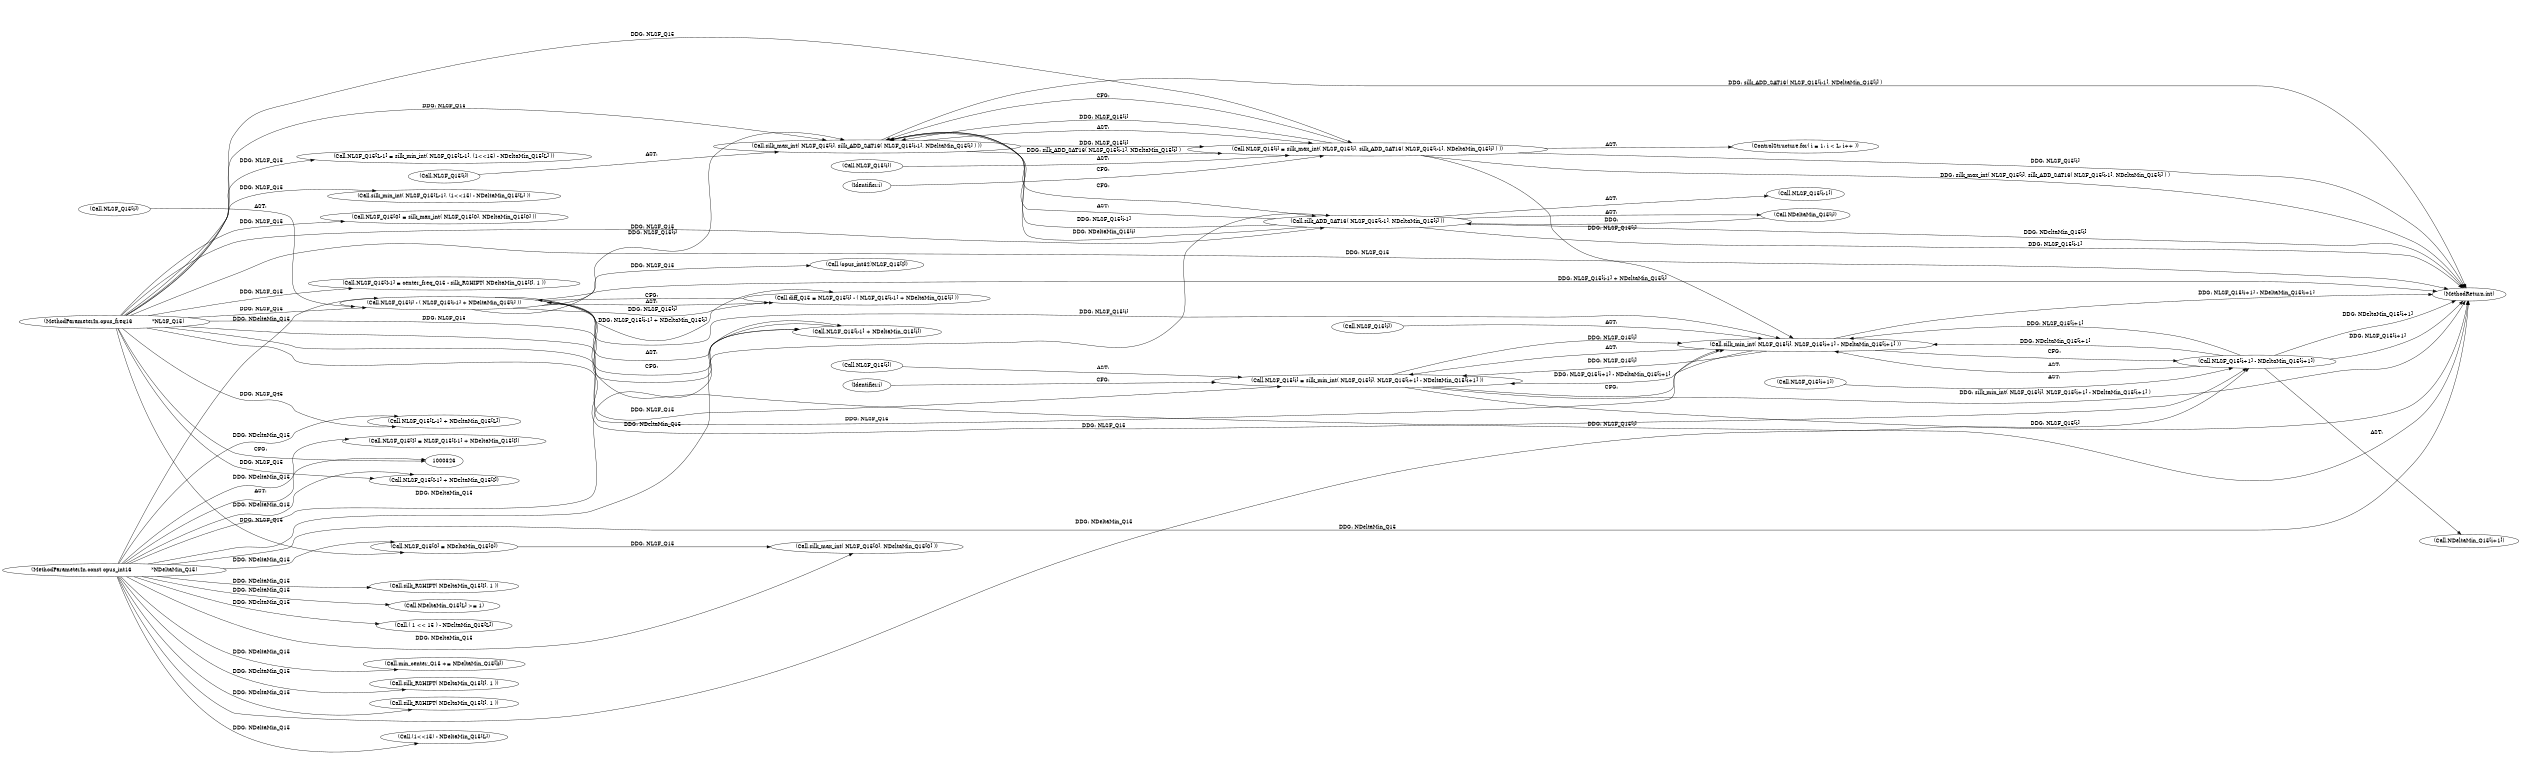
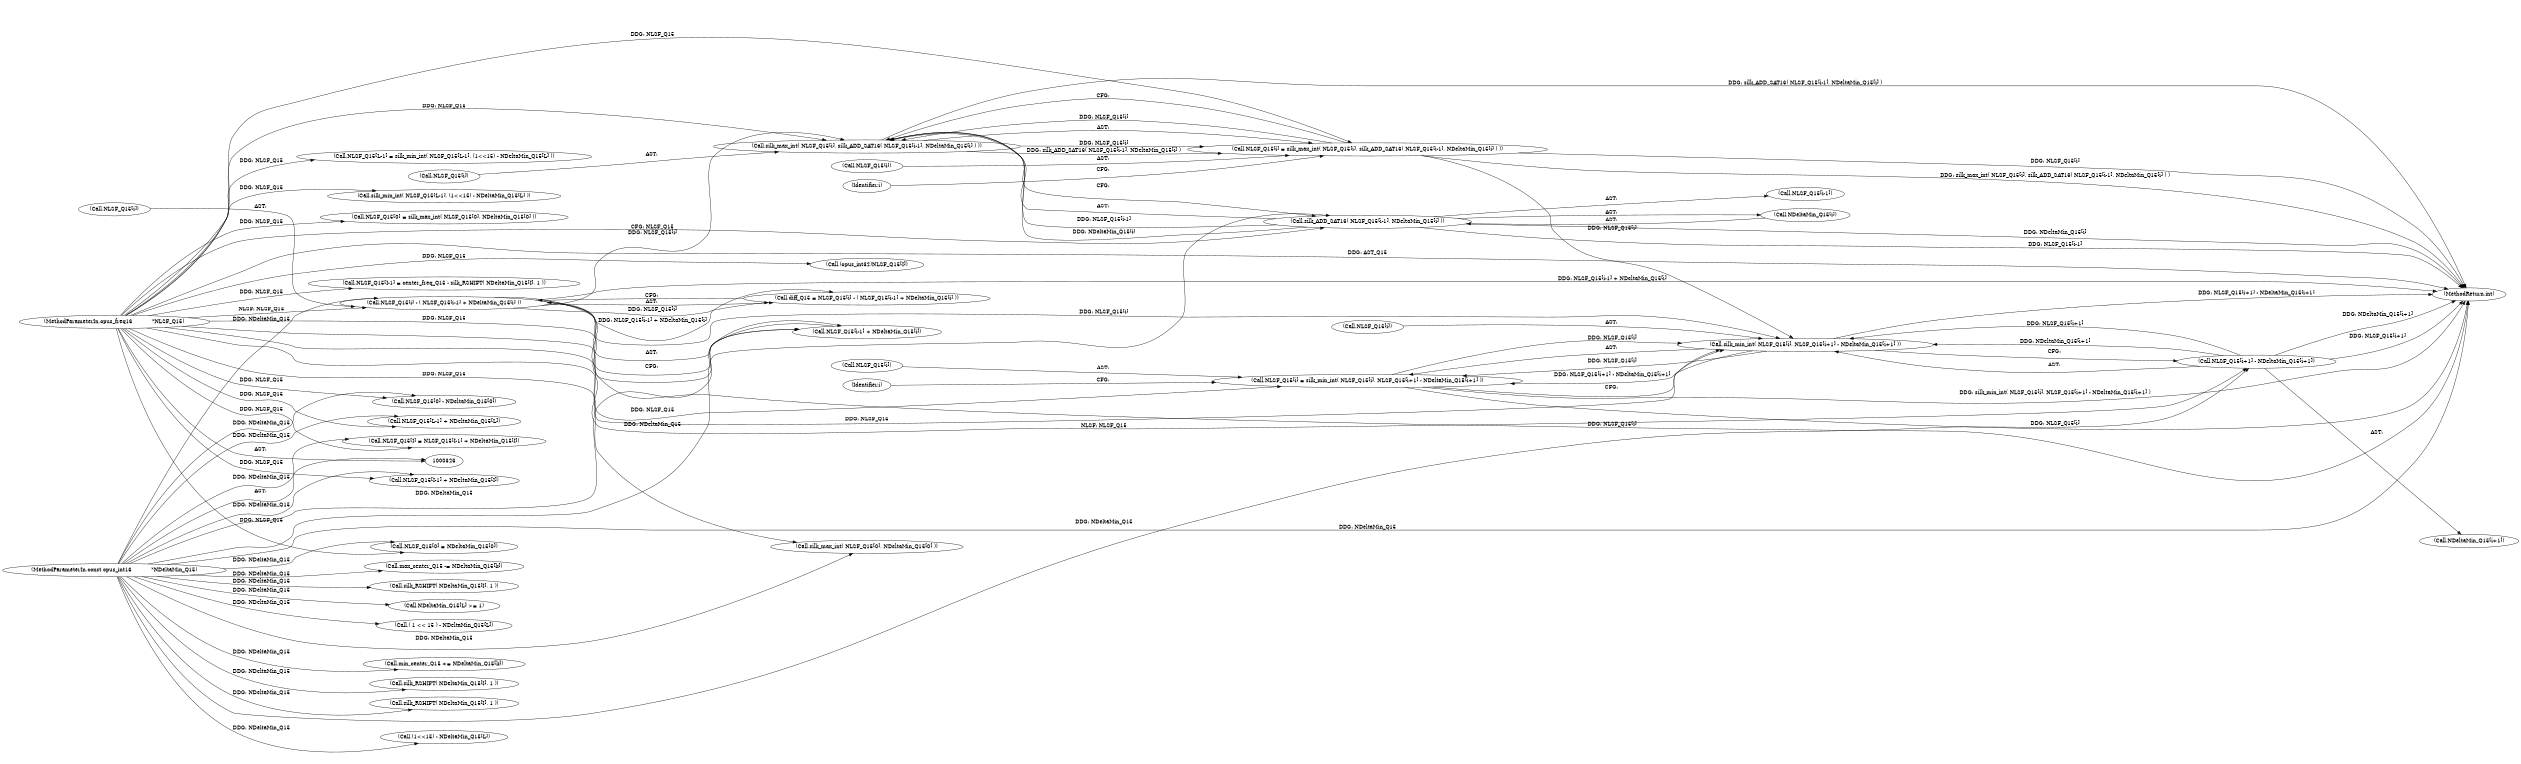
(1805, 147) -> none
(1612, 220) -> (1612, 220)
(653, 227) -> (653, 227)
(1368, 253) -> (1368, 253)
(631, 272) -> (467, 259)
(261, 309) -> (261, 309)
(1805, 382) -> none
(261, 394) -> (261, 394)
none -> (444, 402)
none -> (256, 415)
(1104, 426) -> (1104, 426)
(261, 450) -> (261, 450)
(642, 547) -> (498, 378)
none -> (444, 567)
